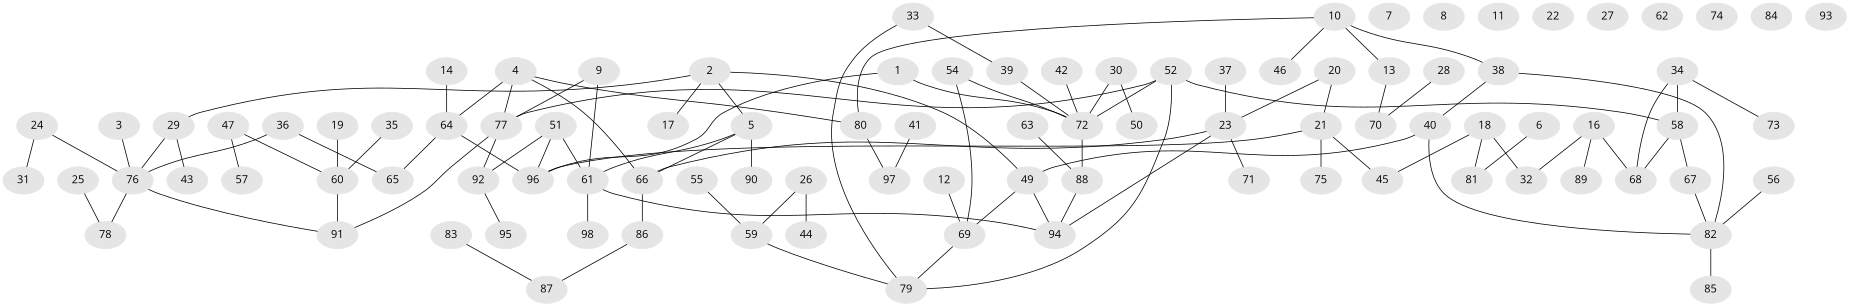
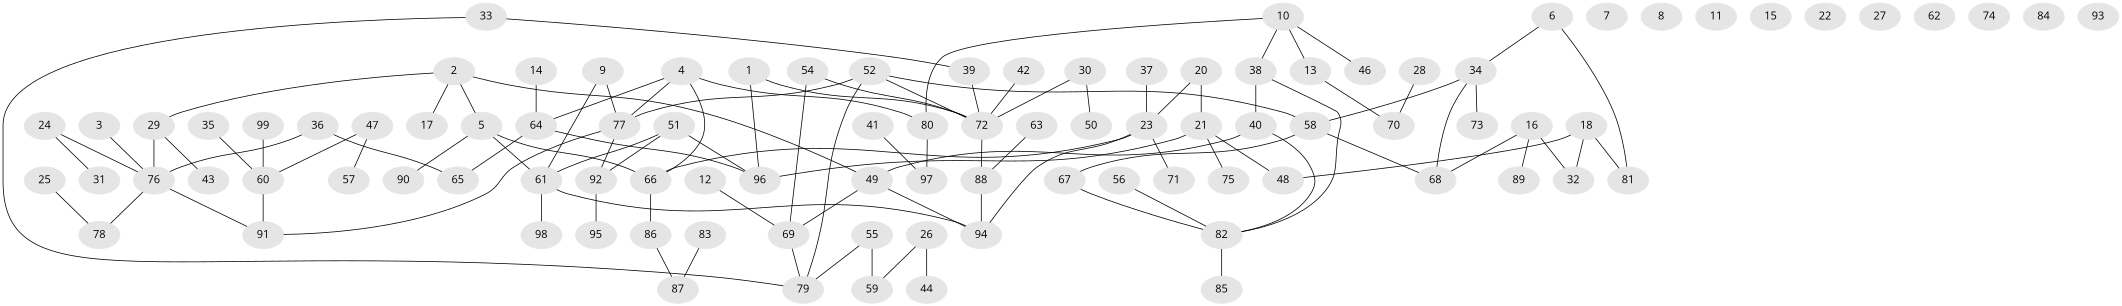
none -> (1771, 17)
none -> (1514, 44)
(337, 126) -> (263, 126)
(1382, 180) -> (1283, 180)
(827, 266) -> (838, 262)
